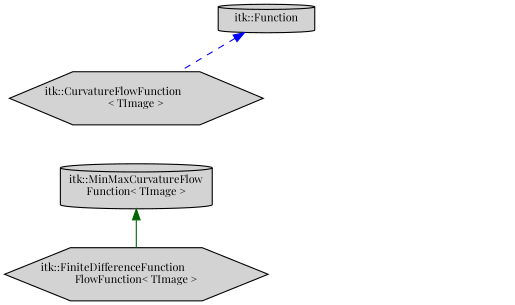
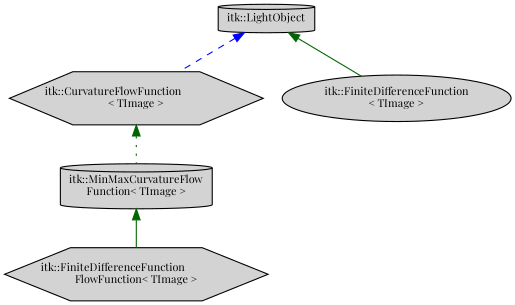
(266, 19) -> (266, 19)
none -> (397, 98)
none -> (136, 150)
